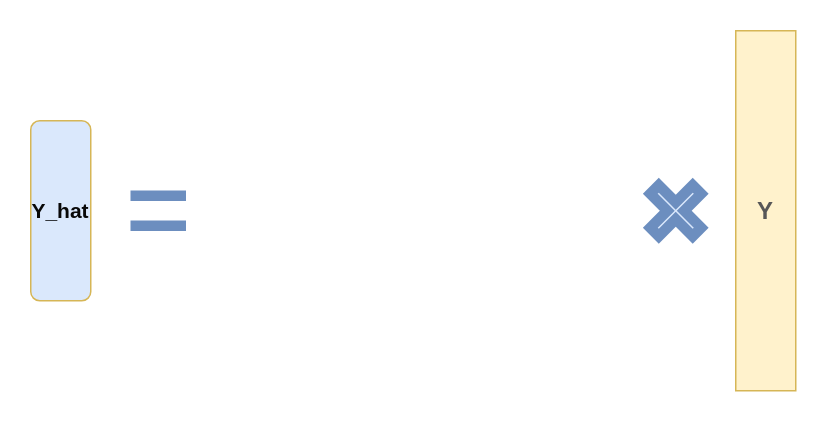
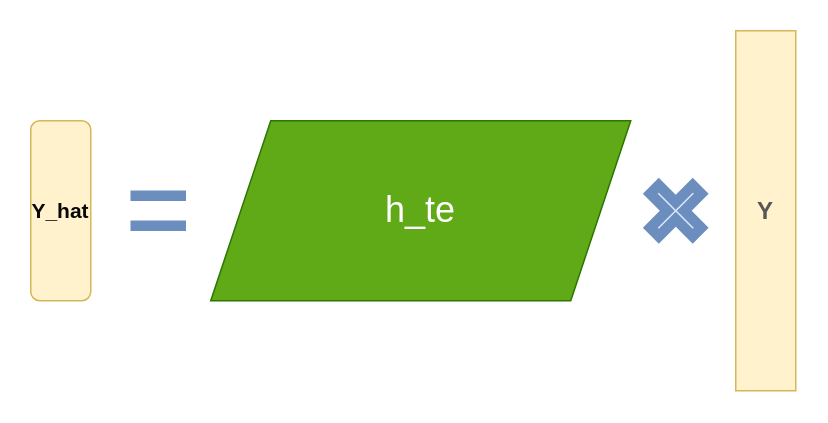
(61, 211) -> (61, 211)
none -> (421, 211)
